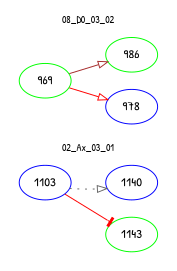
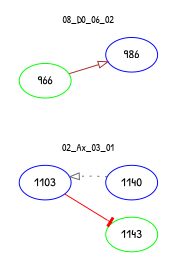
(88, 21) -> (88, 21)
(132, 55) -> (132, 55)
(45, 81) -> (45, 81)
(132, 107) -> none
(83, 189) -> (93, 176)
